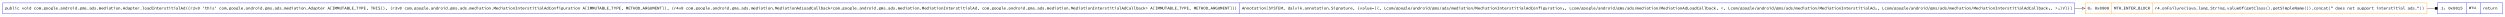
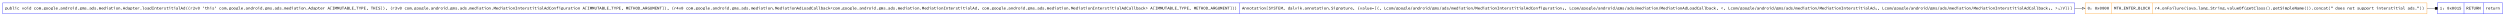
(2472, 8) -> (2474, 8)
